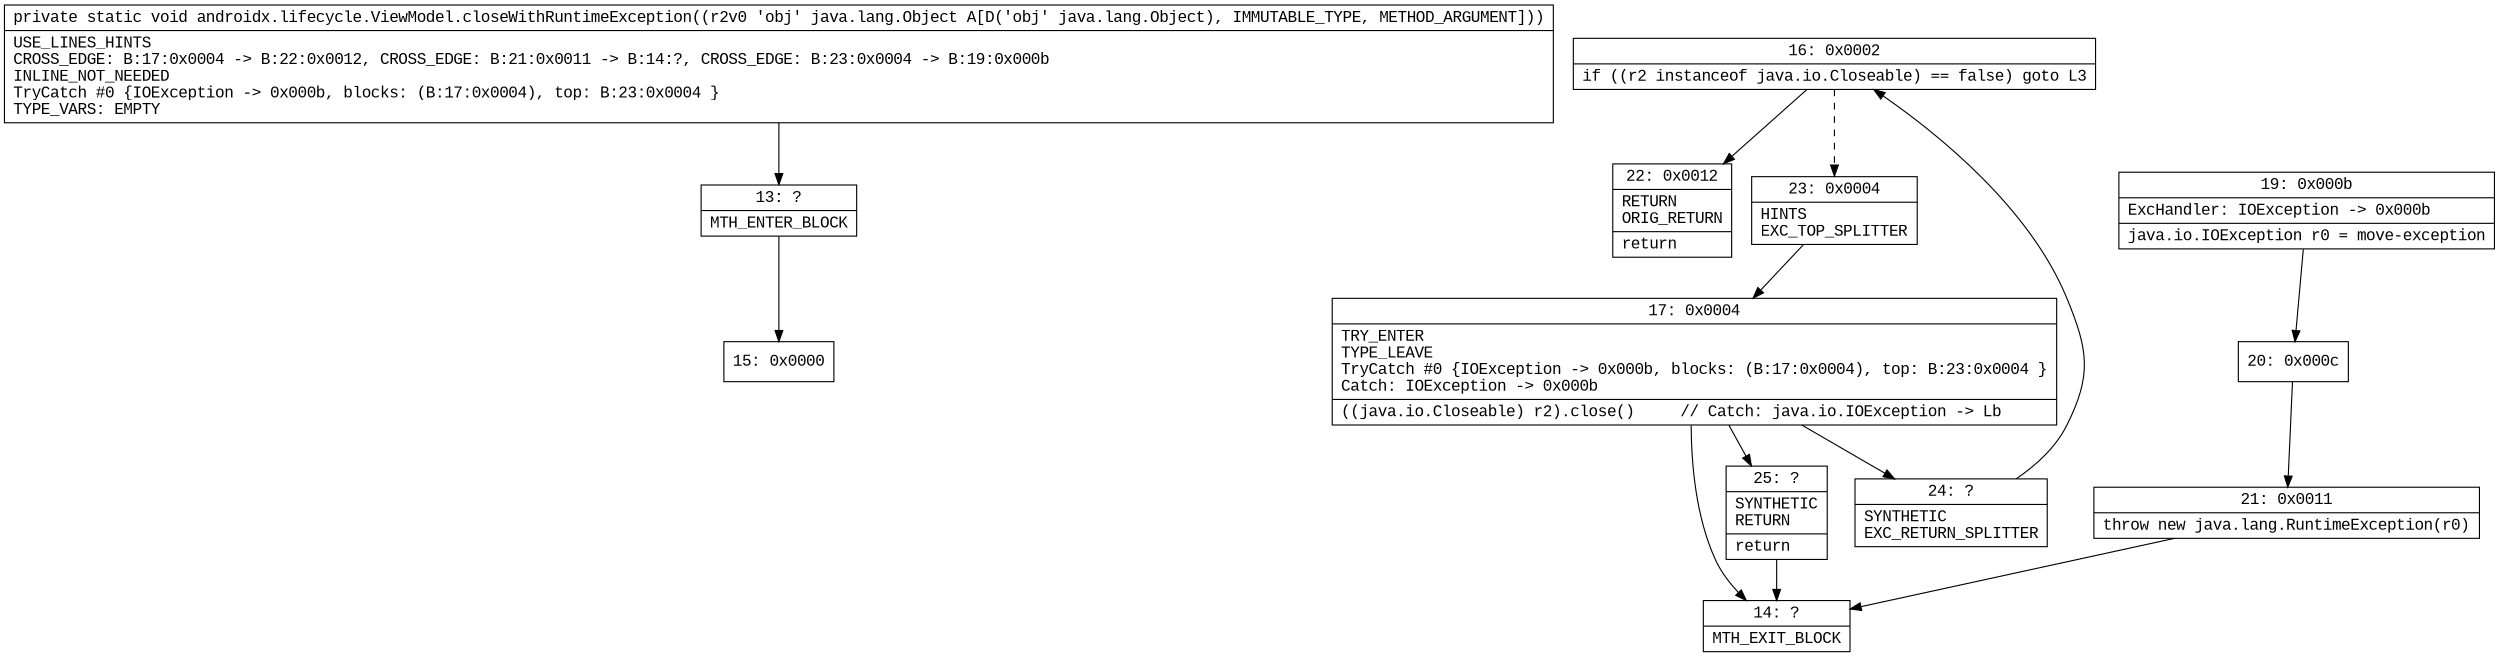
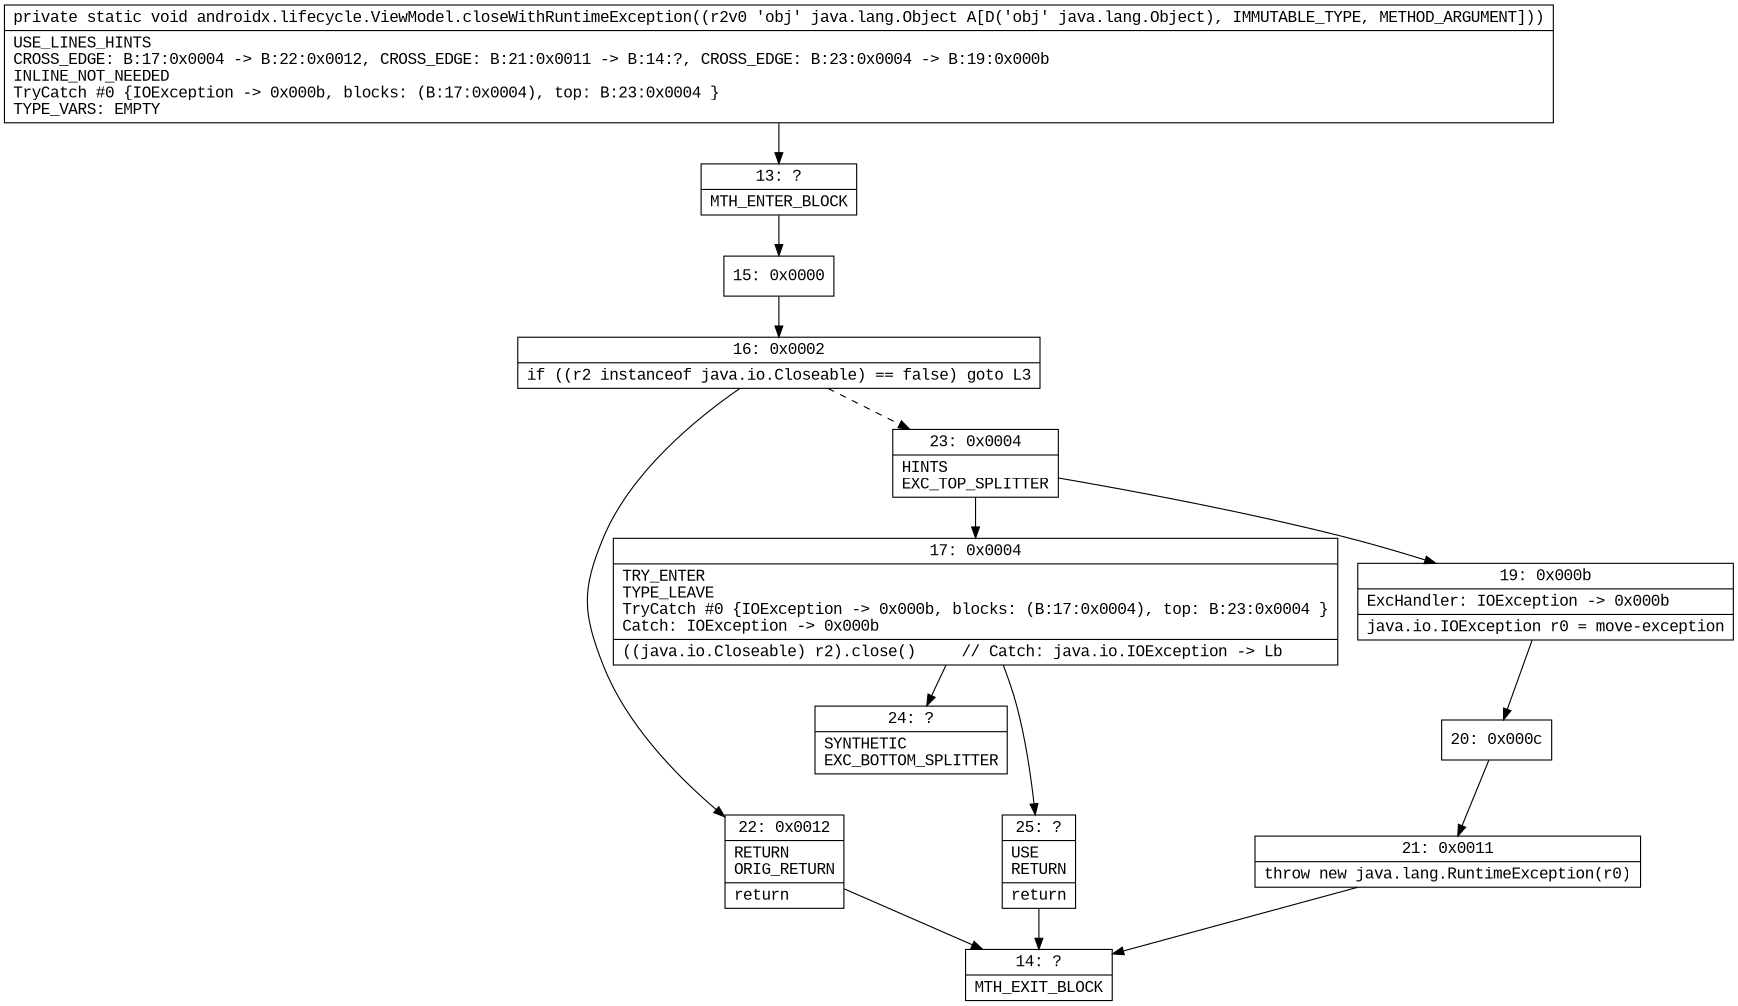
(2052, 267) -> (779, 311)
(1777, 504) -> (1025, 853)
none -> (1243, 513)
(1700, 514) -> (908, 917)
(1951, 533) -> (911, 761)
